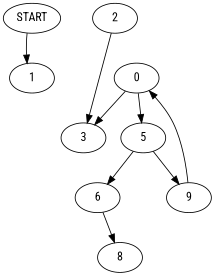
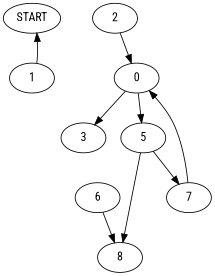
(26, 44) -> (38, 52)
(100, 74) -> (124, 44)
(123, 164) -> (132, 194)
(189, 198) -> (189, 198)
